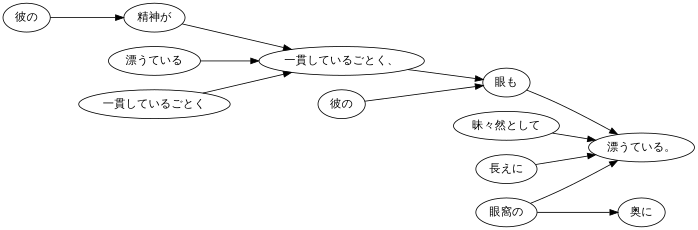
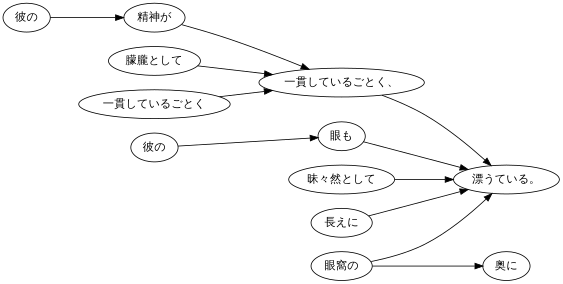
(154, 61) -> (154, 61)
(442, 74) -> (437, 122)
